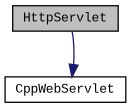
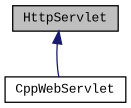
(74, 48) -> (57, 61)
